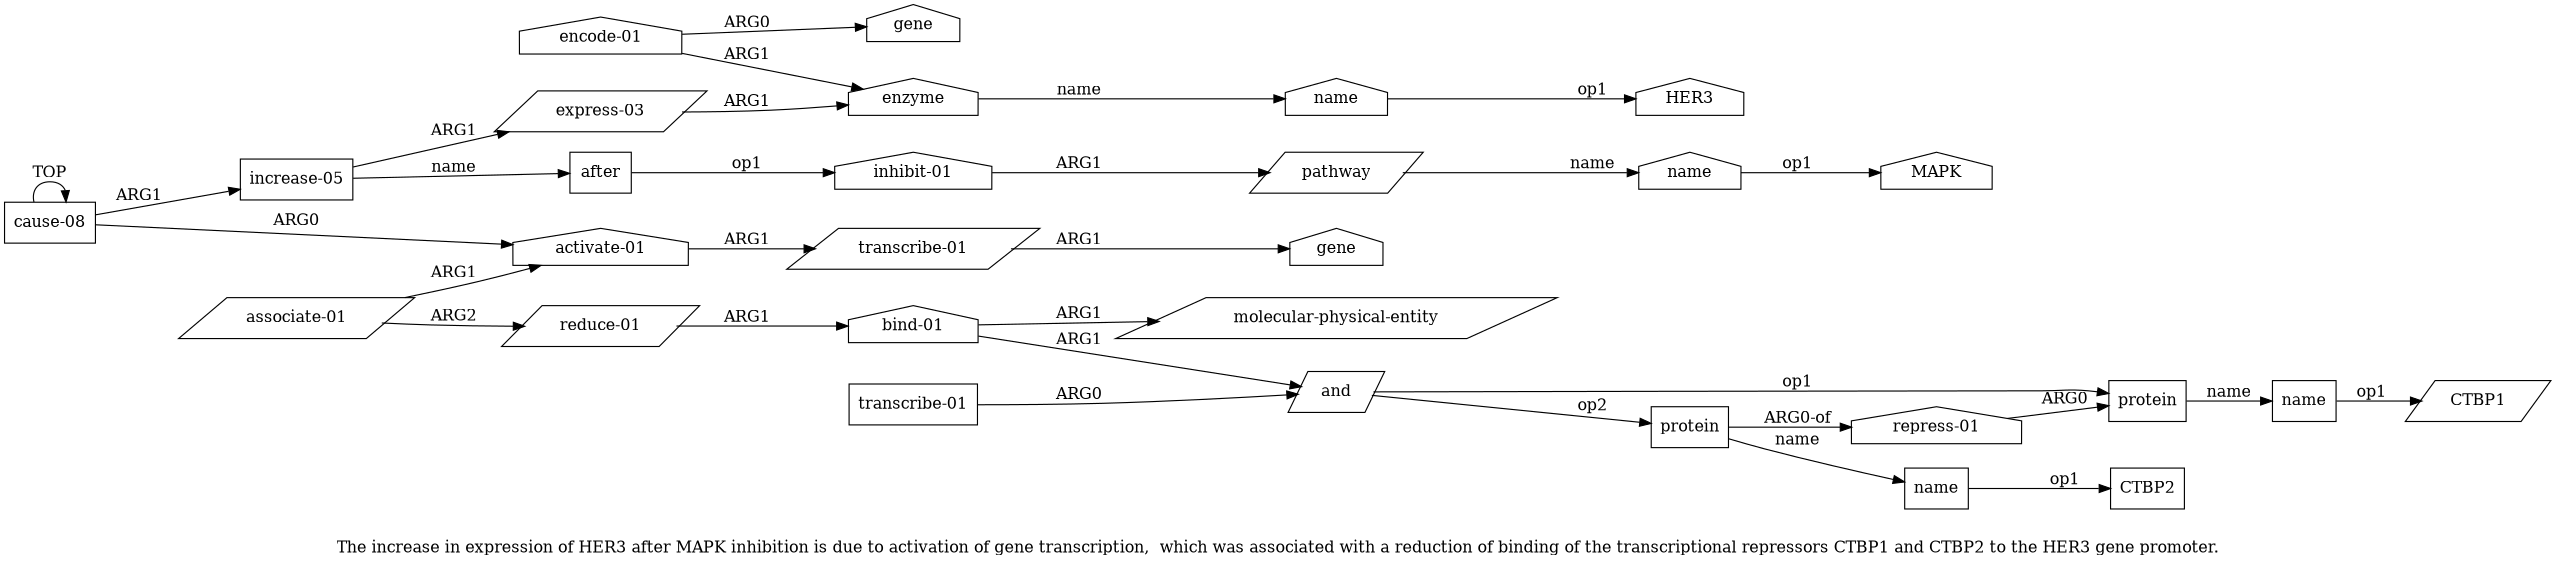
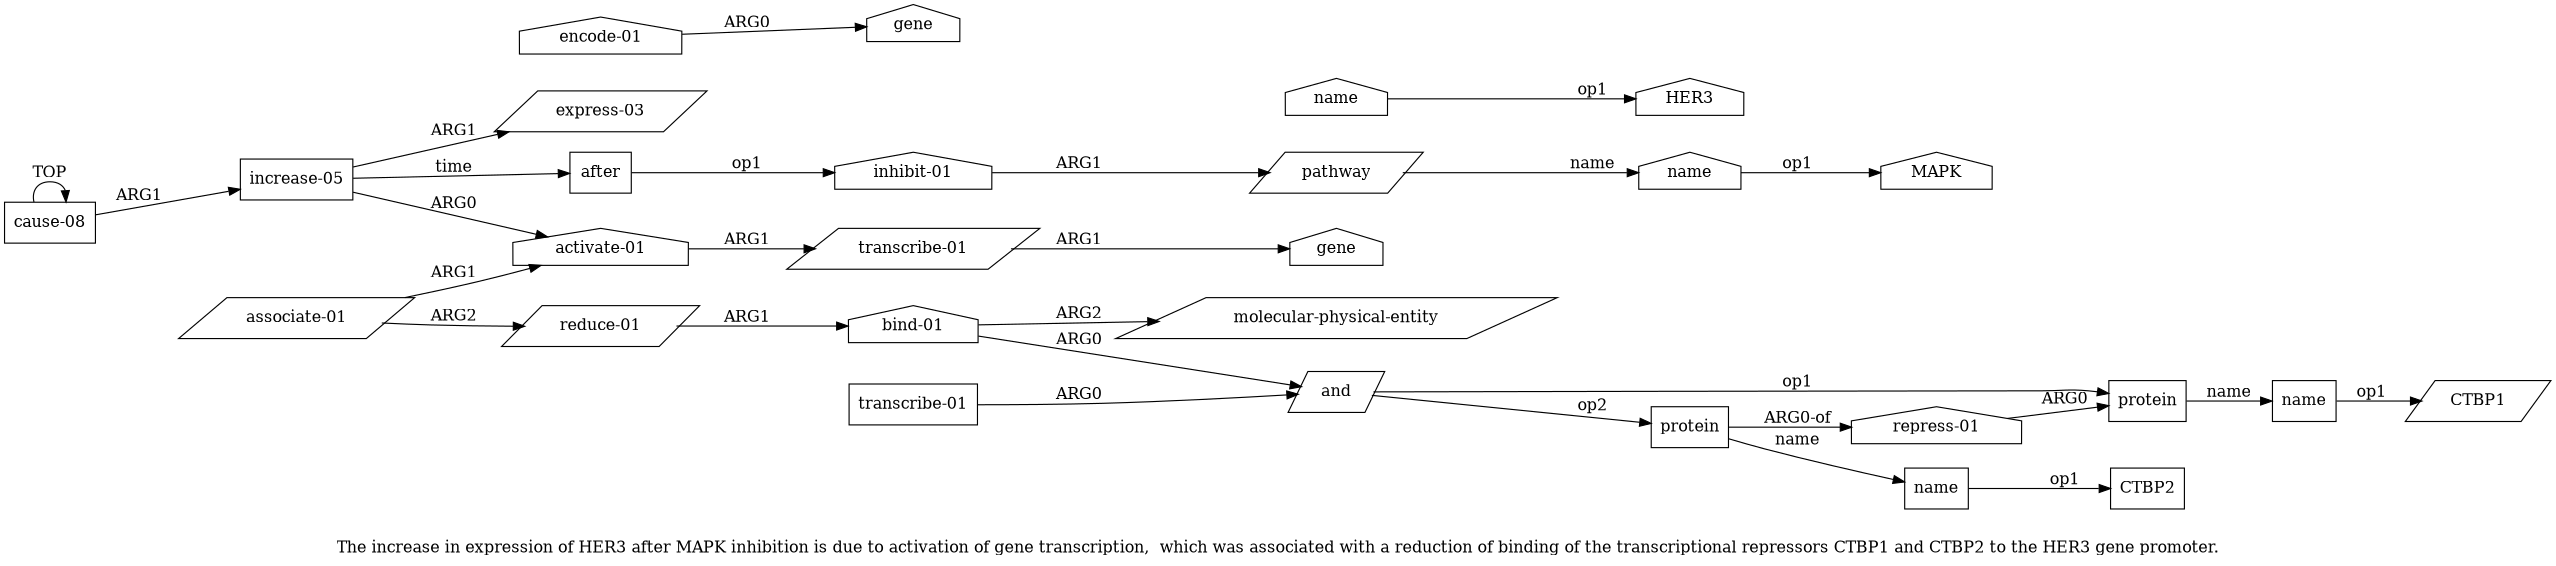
(913, 99) -> none
(454, 168) -> (454, 168)
(299, 234) -> (445, 213)
(1079, 314) -> (1079, 314)
(1079, 340) -> (1079, 340)
